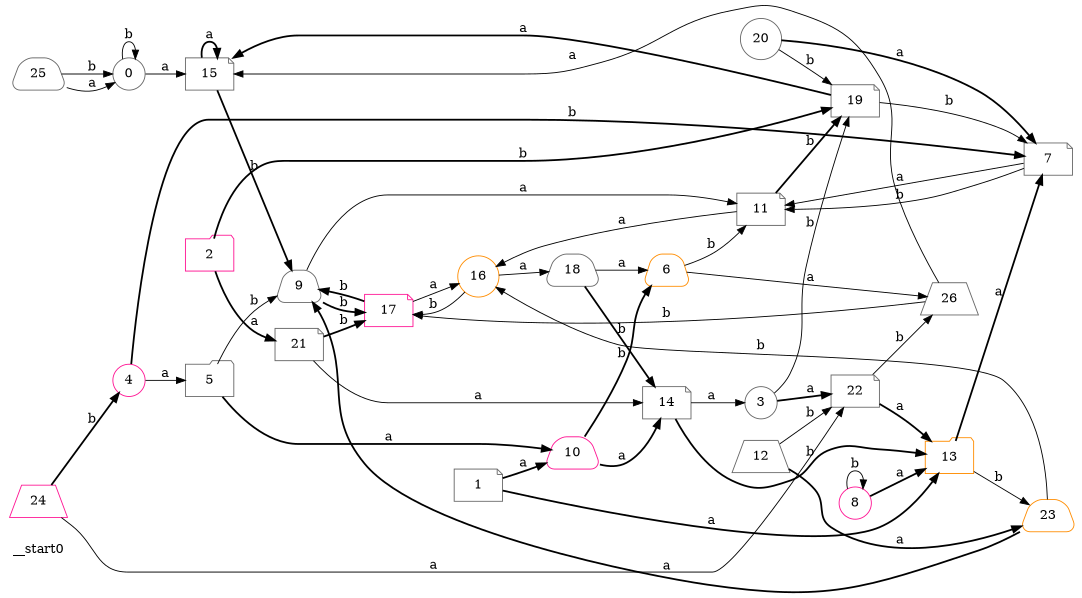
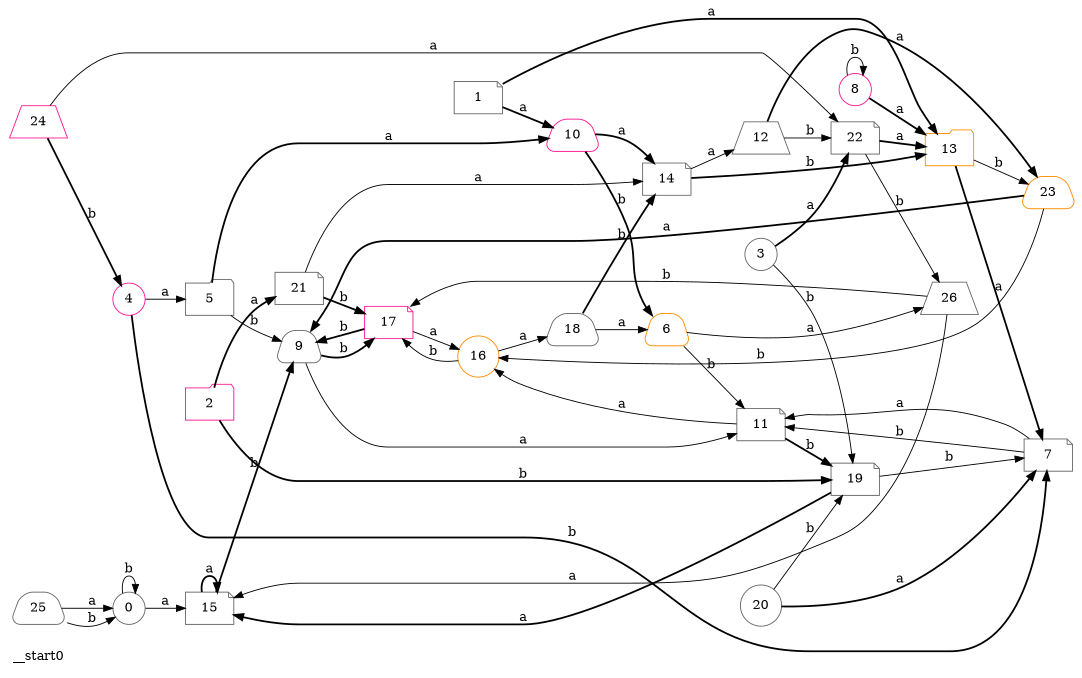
(713, 403) -> (708, 161)
